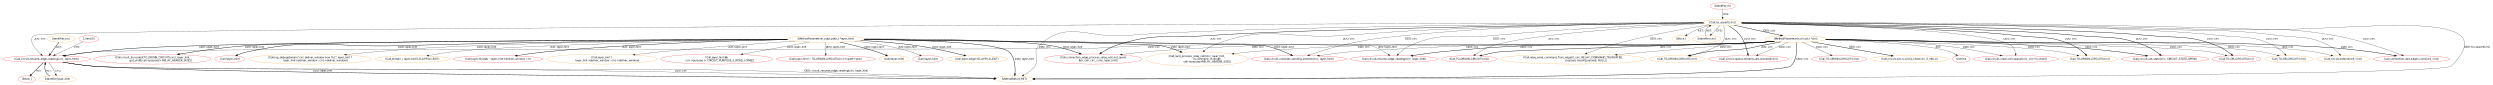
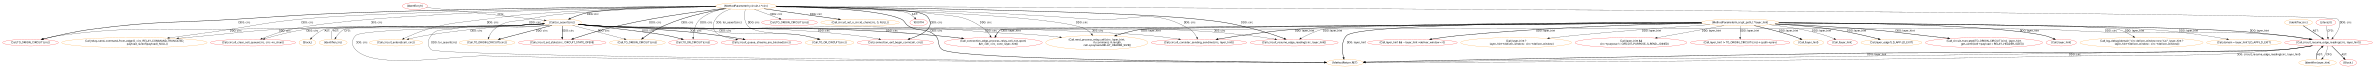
(1757, 30) -> (642, 8)
(1785, 47) -> (729, 22)
